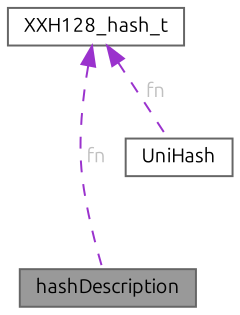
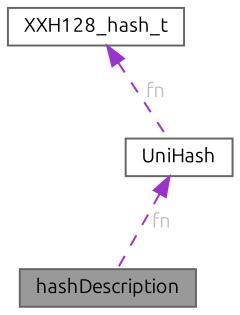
(81, 168) -> (139, 231)
